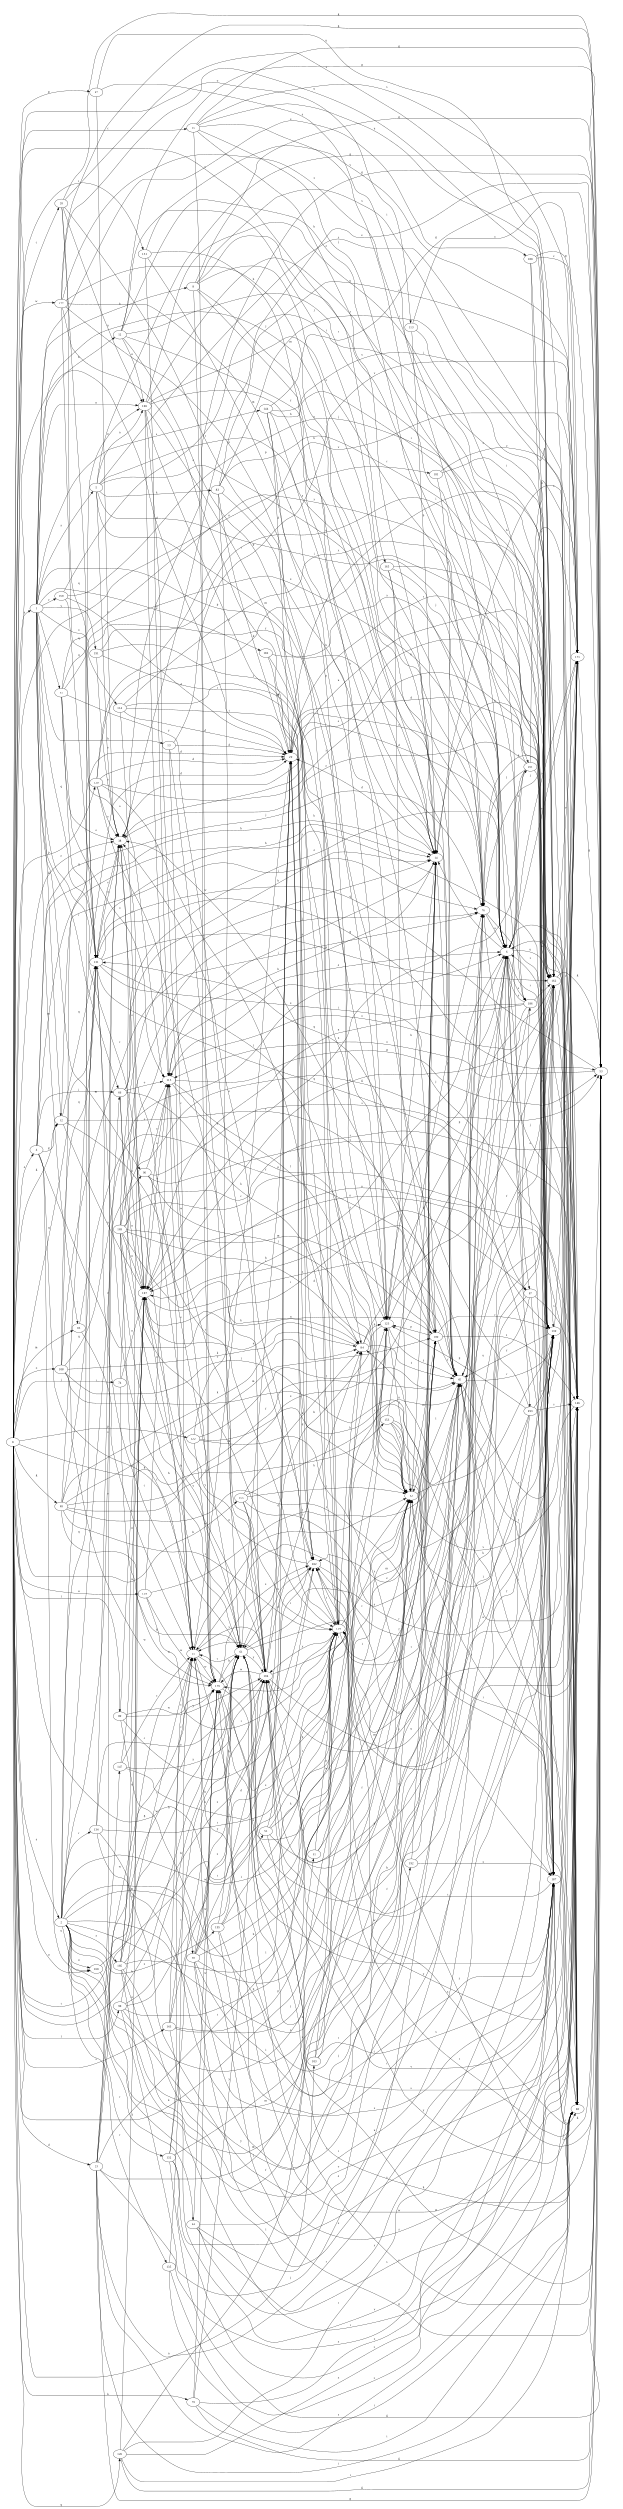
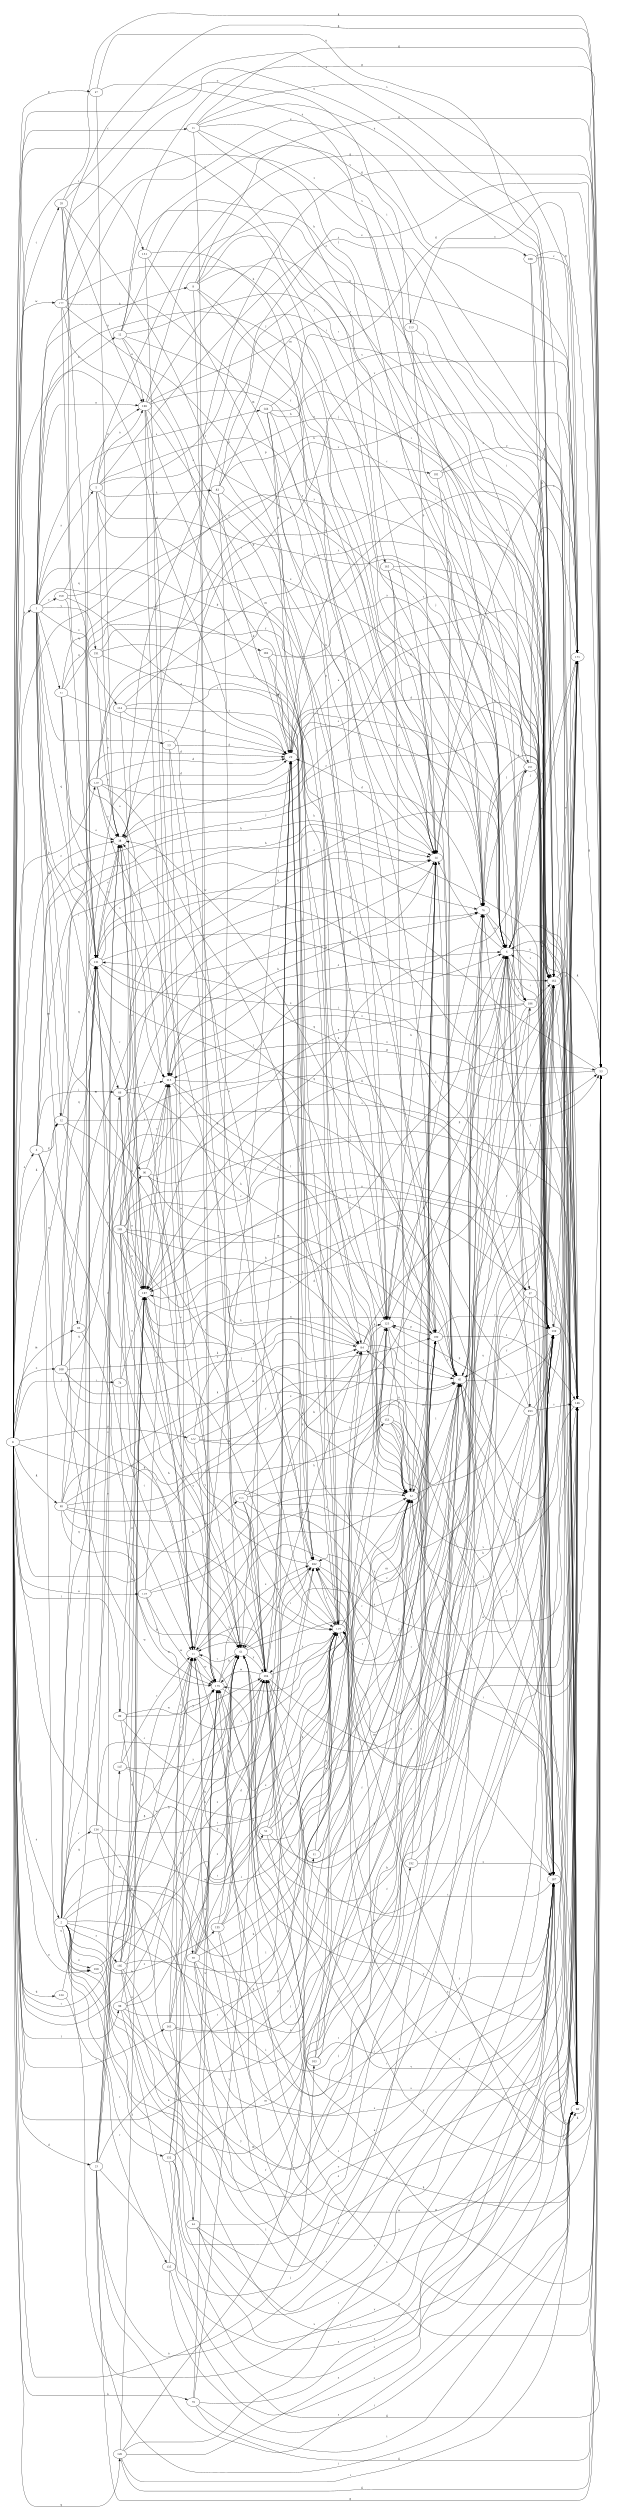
(337, 1894) -> (264, 1511)
none -> (61, 1995)
